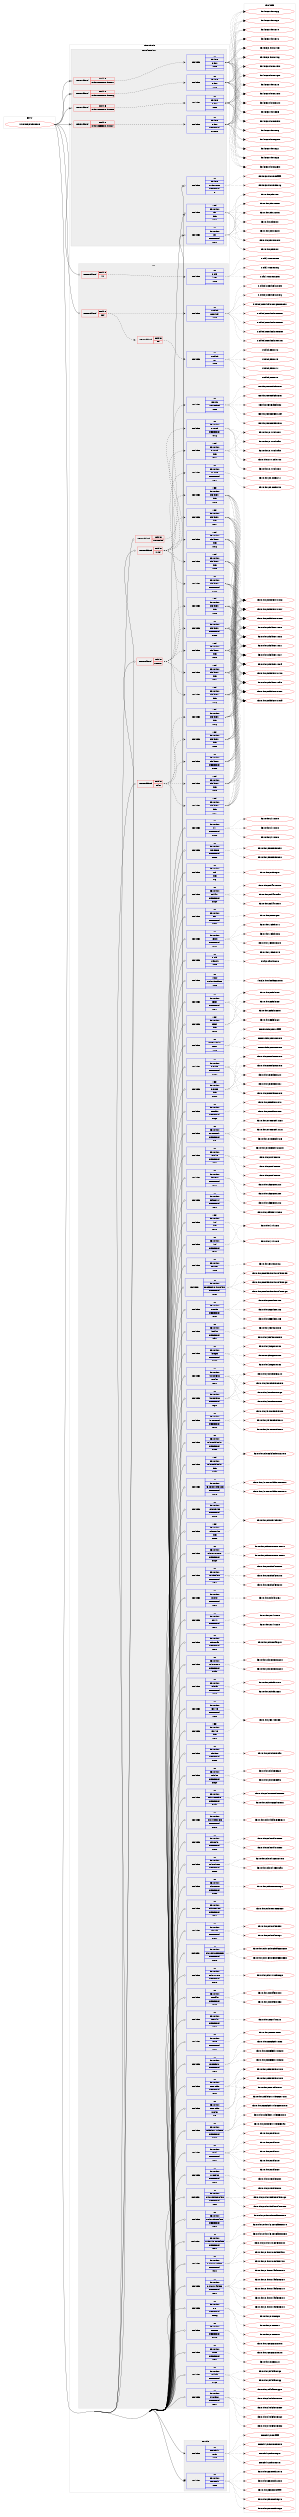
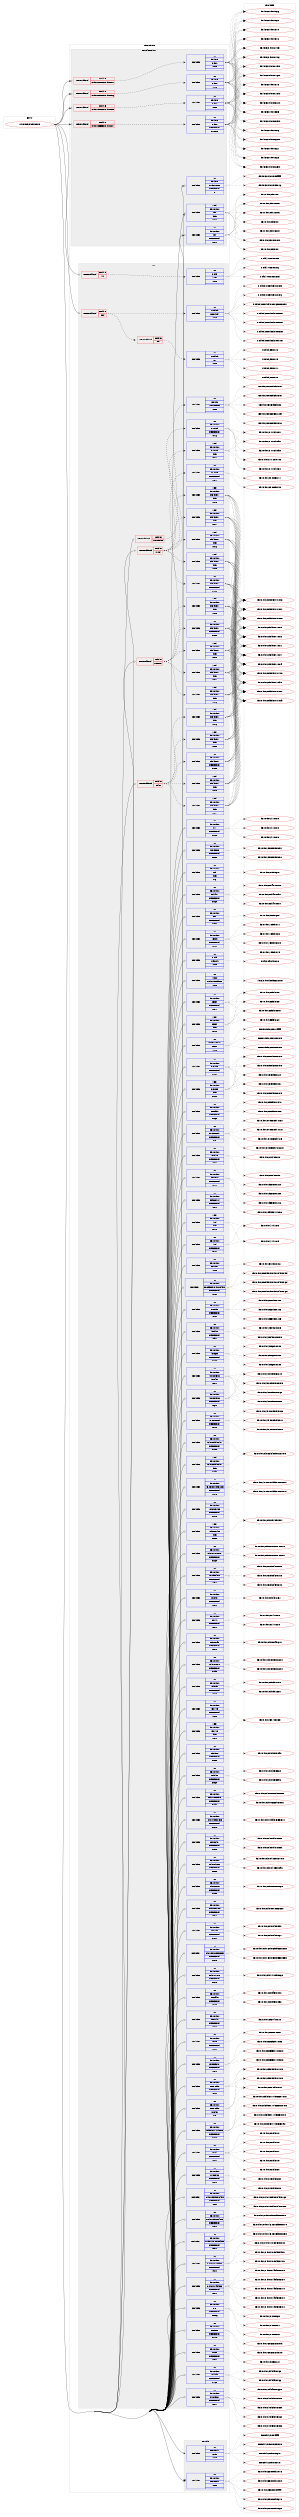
(270, 1166) -> none
(270, 2106) -> (270, 2106)
